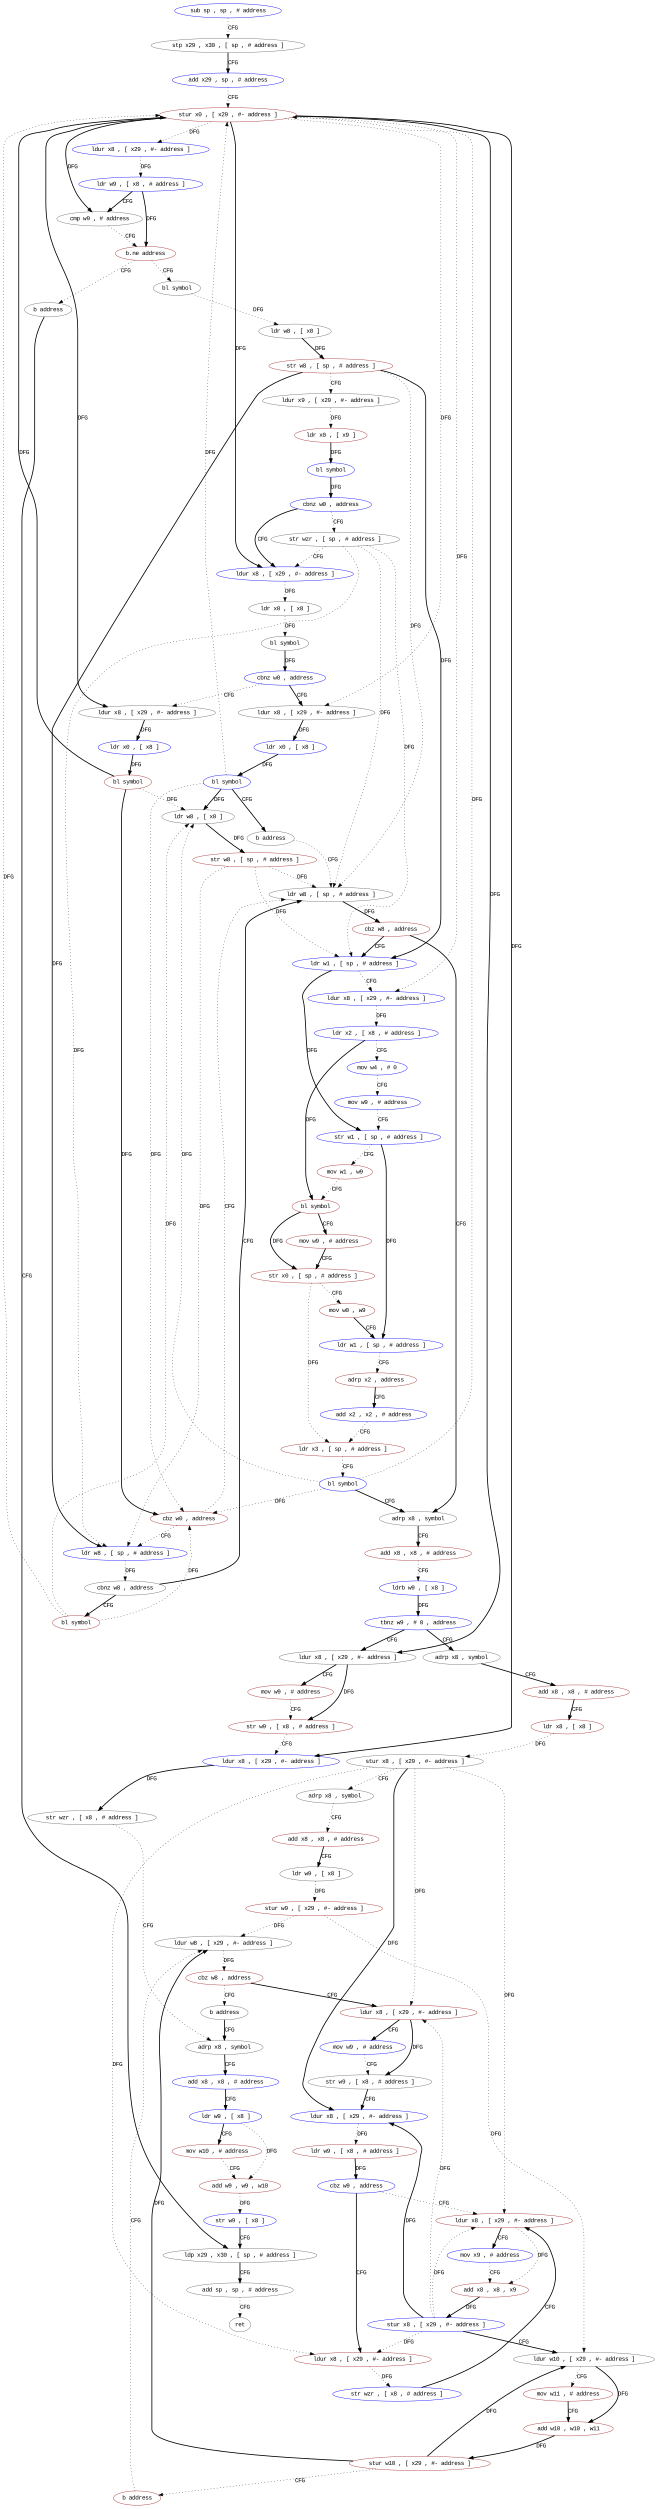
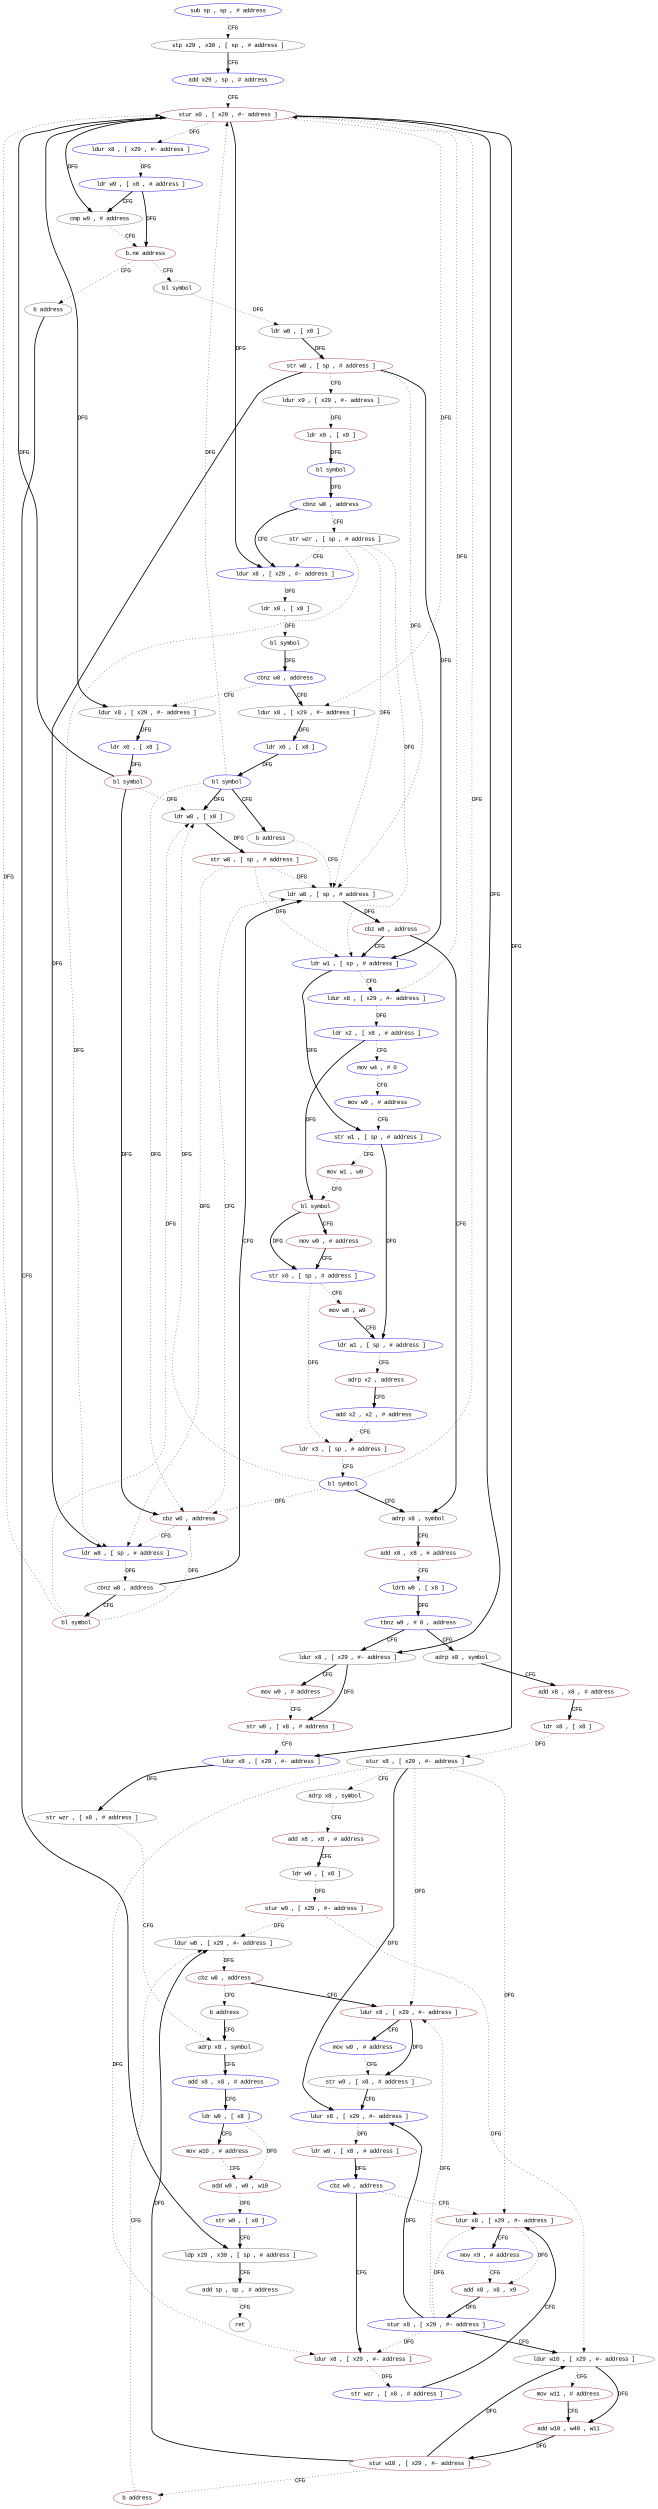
(313, 1276) -> (313, 1276)
(568, 2429) -> (568, 2429)
